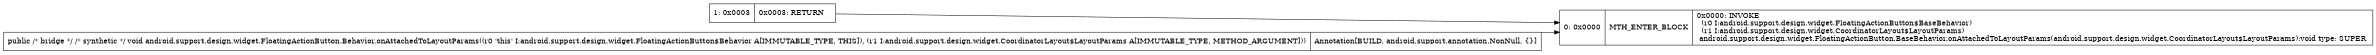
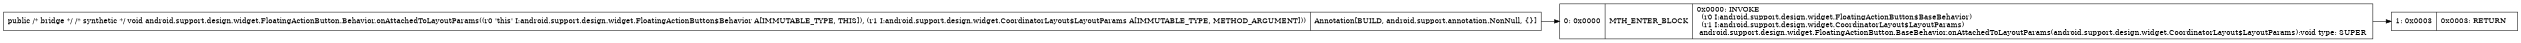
(1195, 18) -> (2379, 21)
